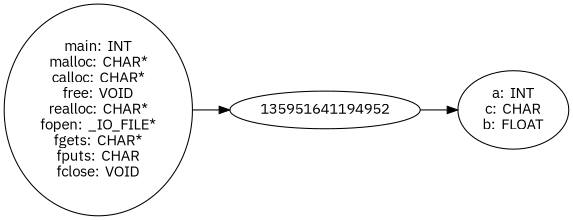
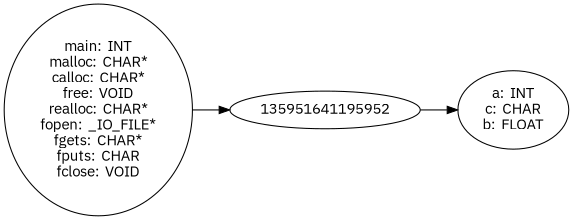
(325, 110) -> (325, 110)
